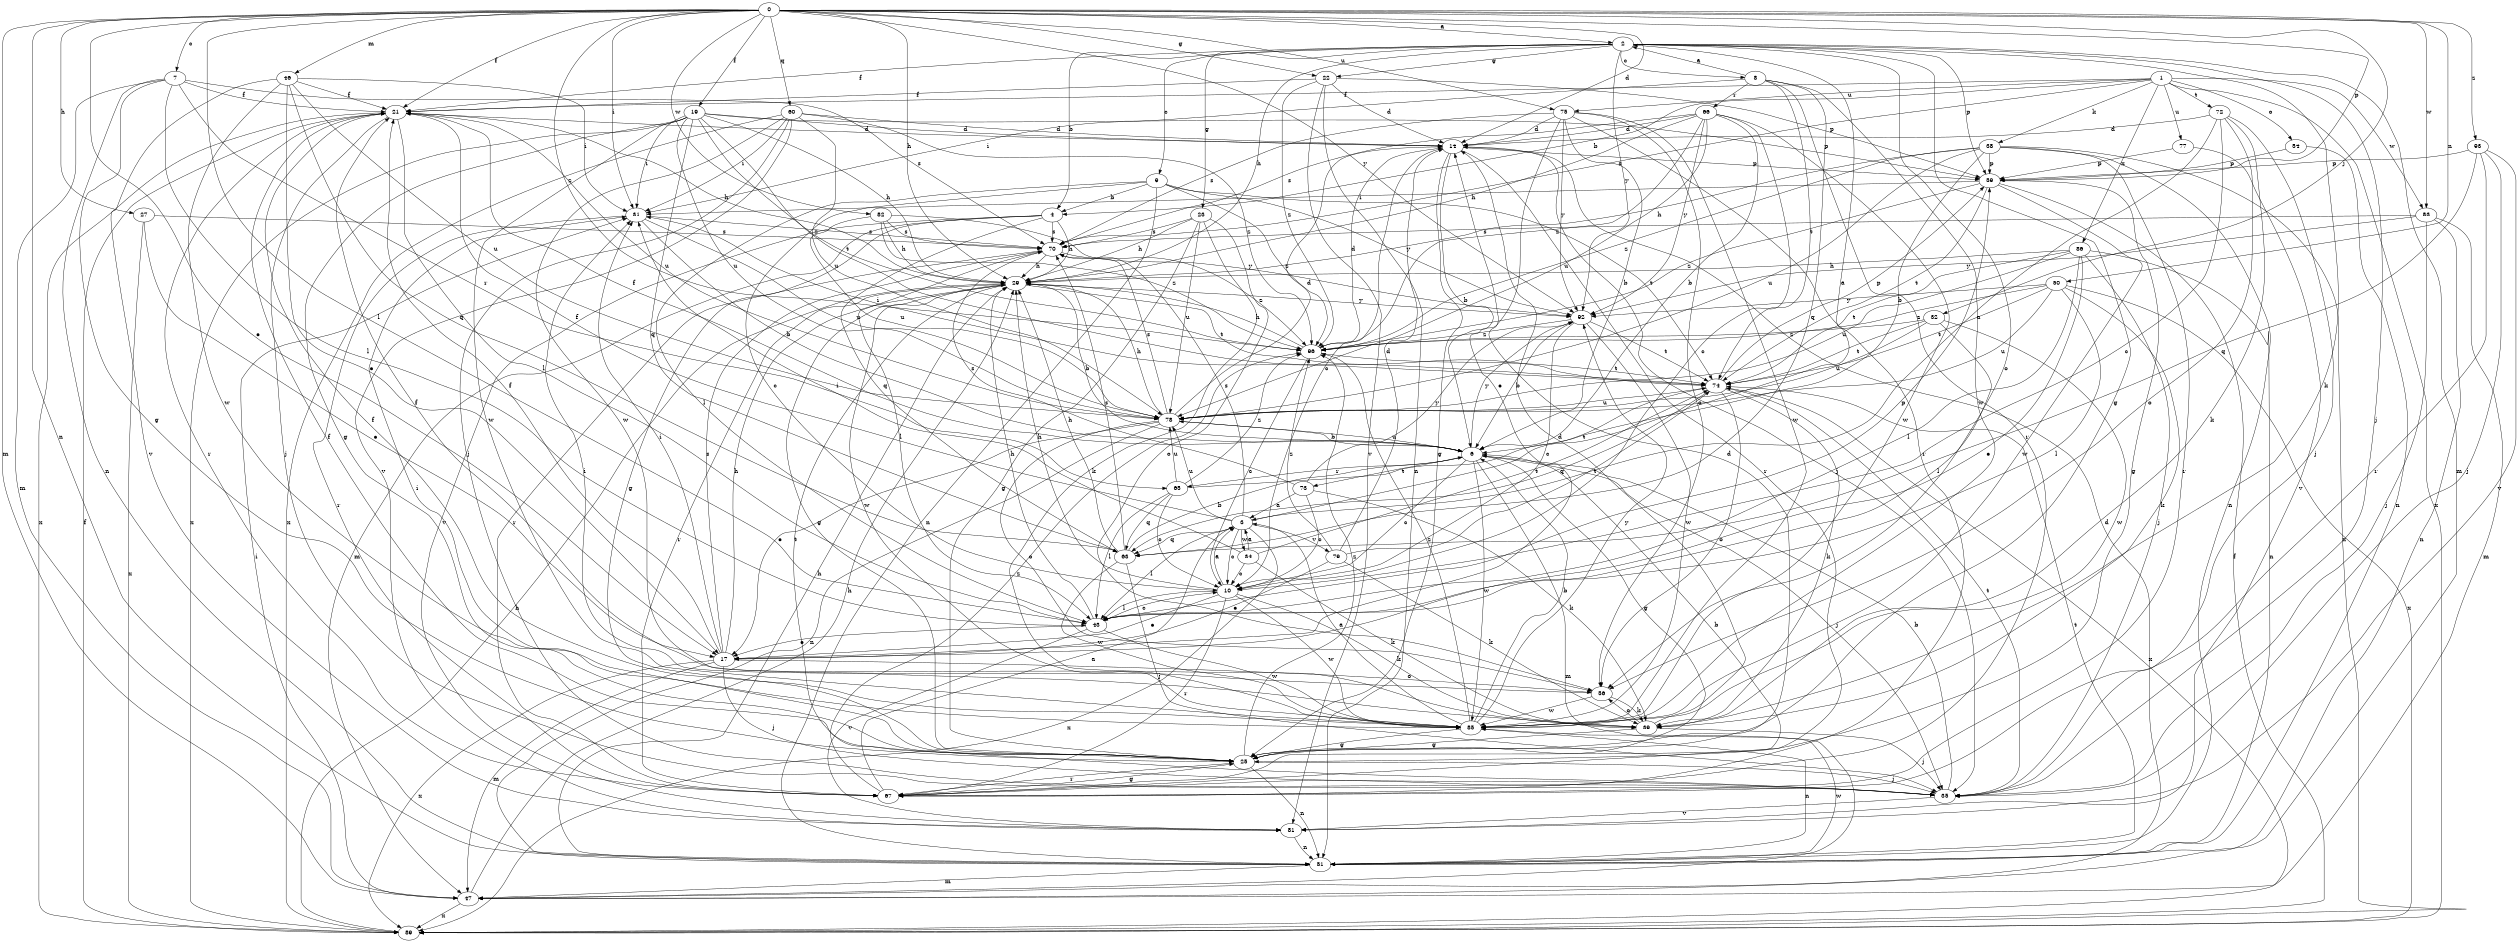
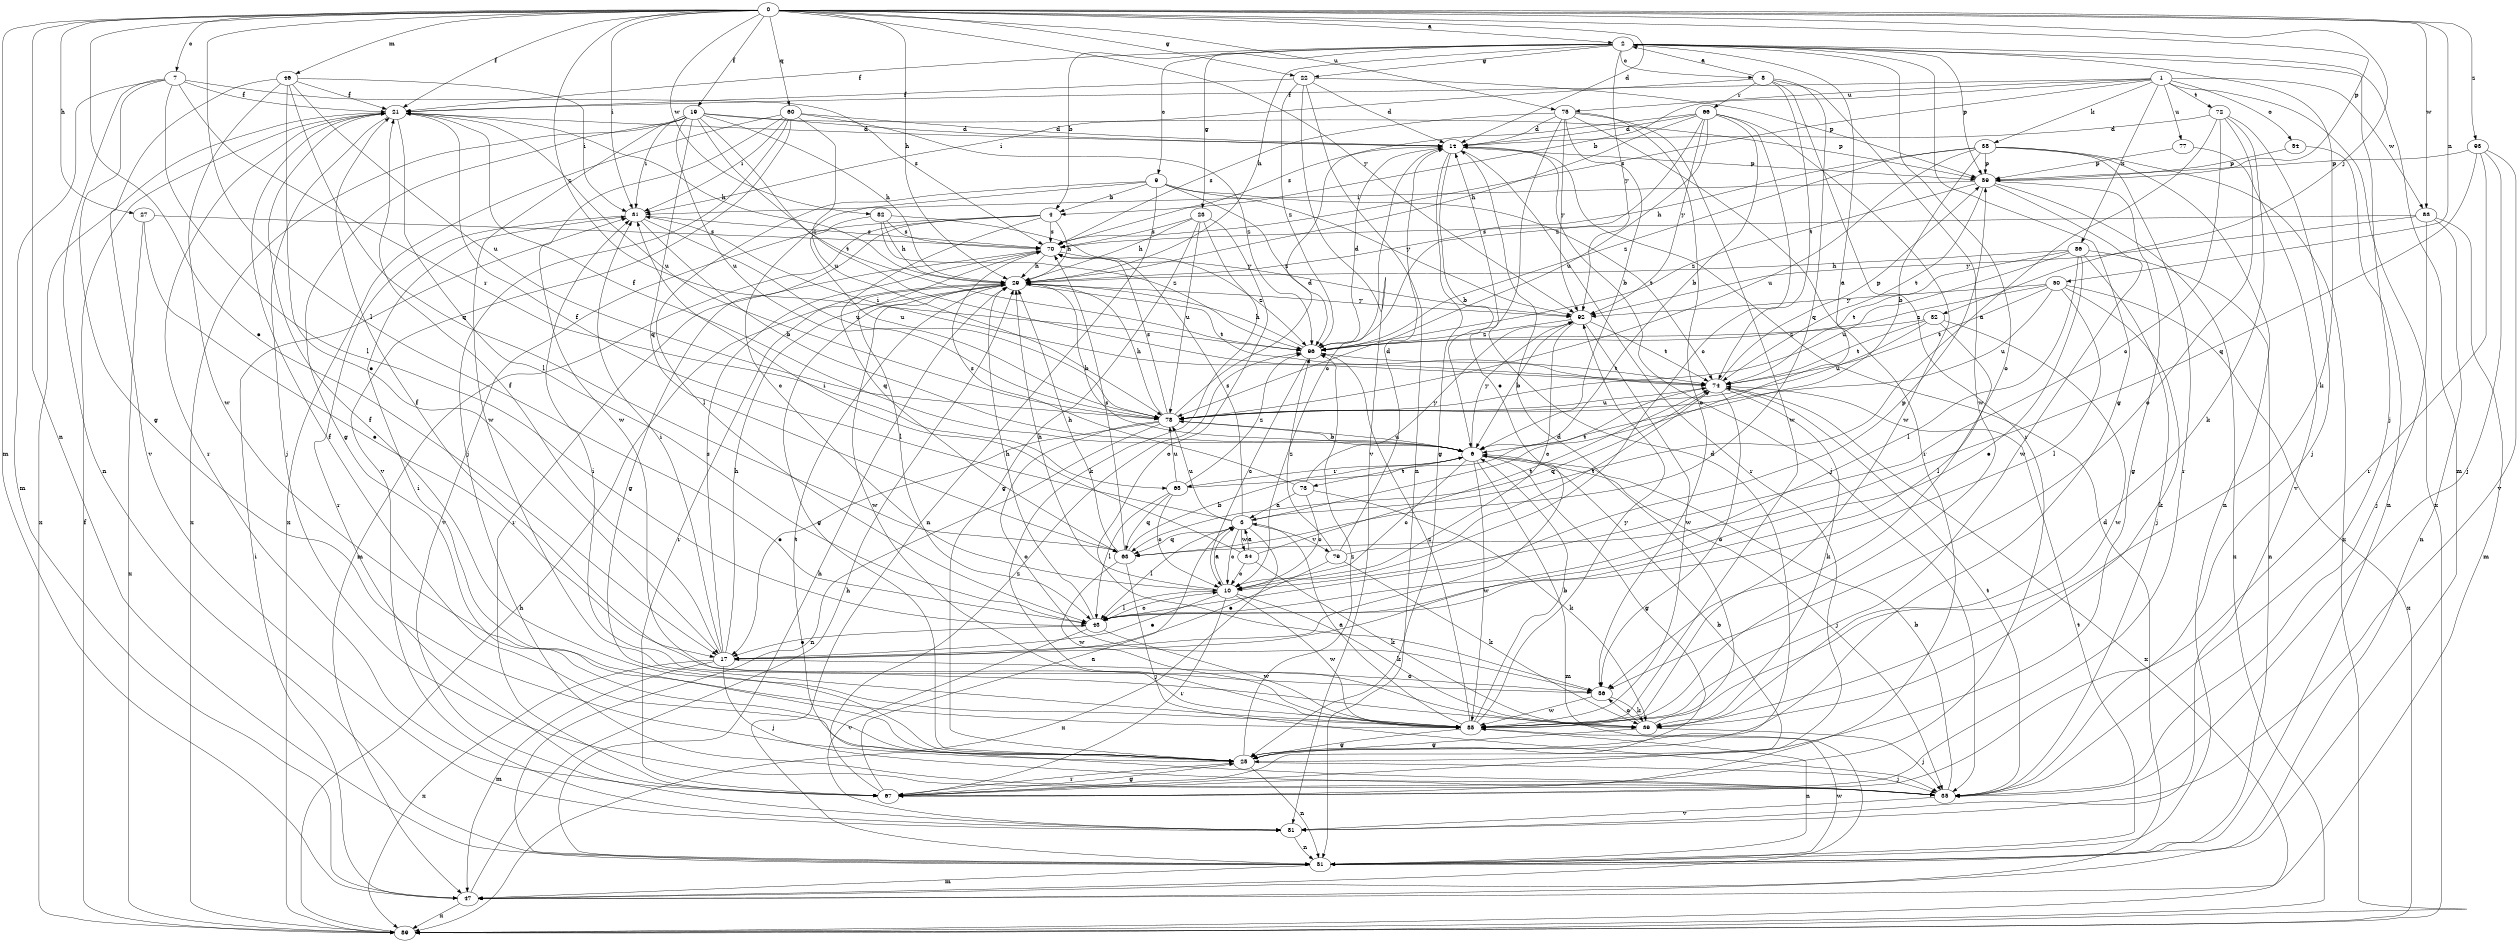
(2235, 557) -> (2235, 557)
